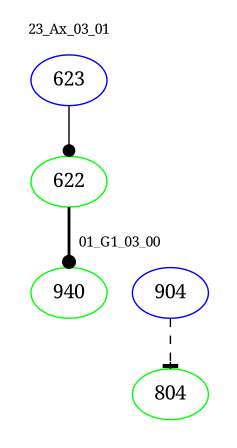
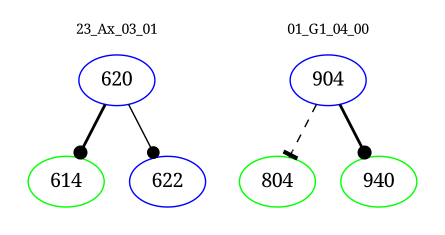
(69, 80) -> (117, 80)
none -> (66, 182)
(69, 182) -> (168, 182)
(69, 239) -> (351, 126)
(120, 243) -> (328, 30)
